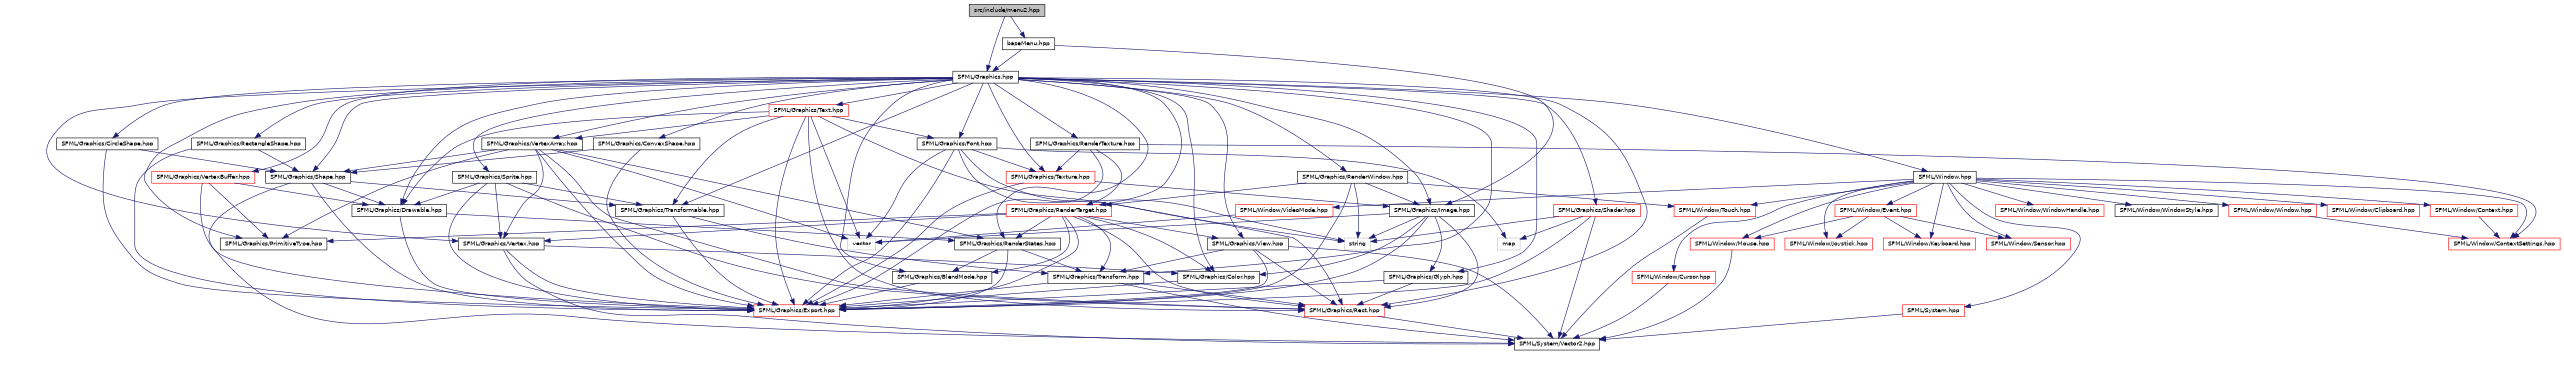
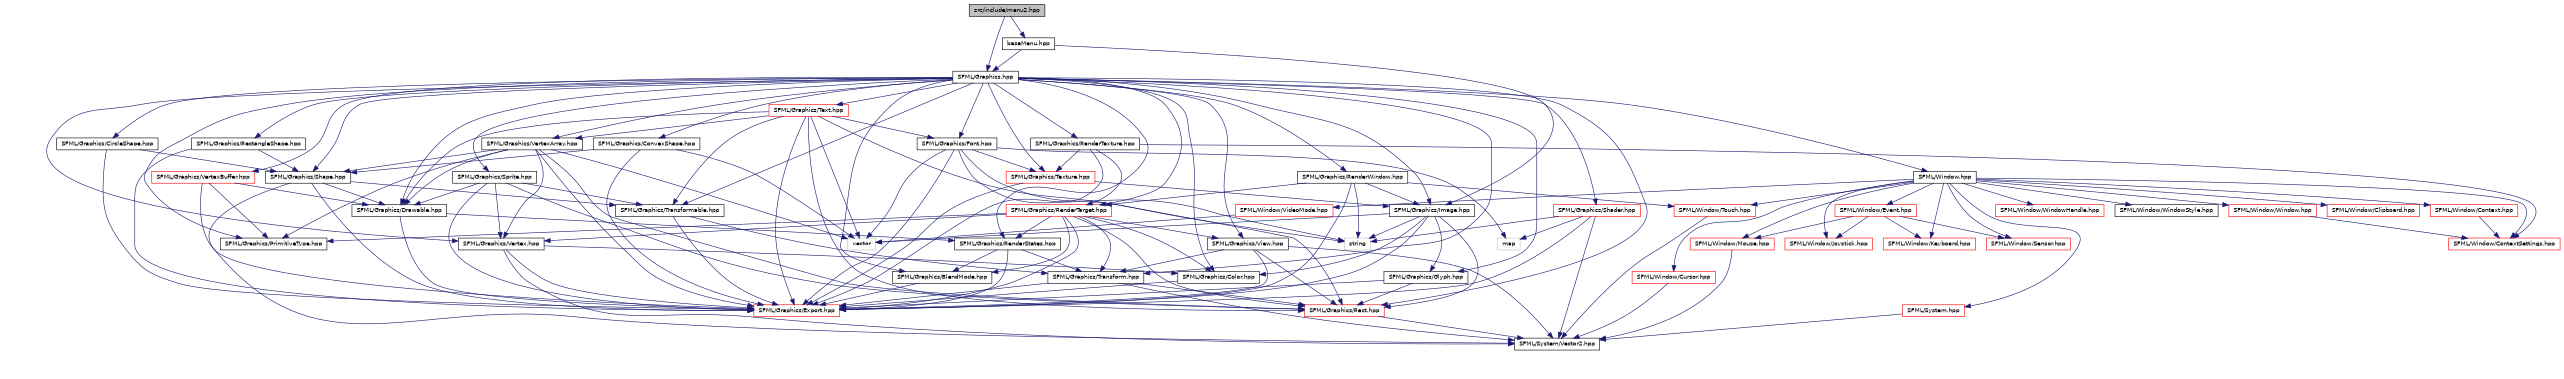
none -> (768, 181)
(767, 193) -> (454, 168)
